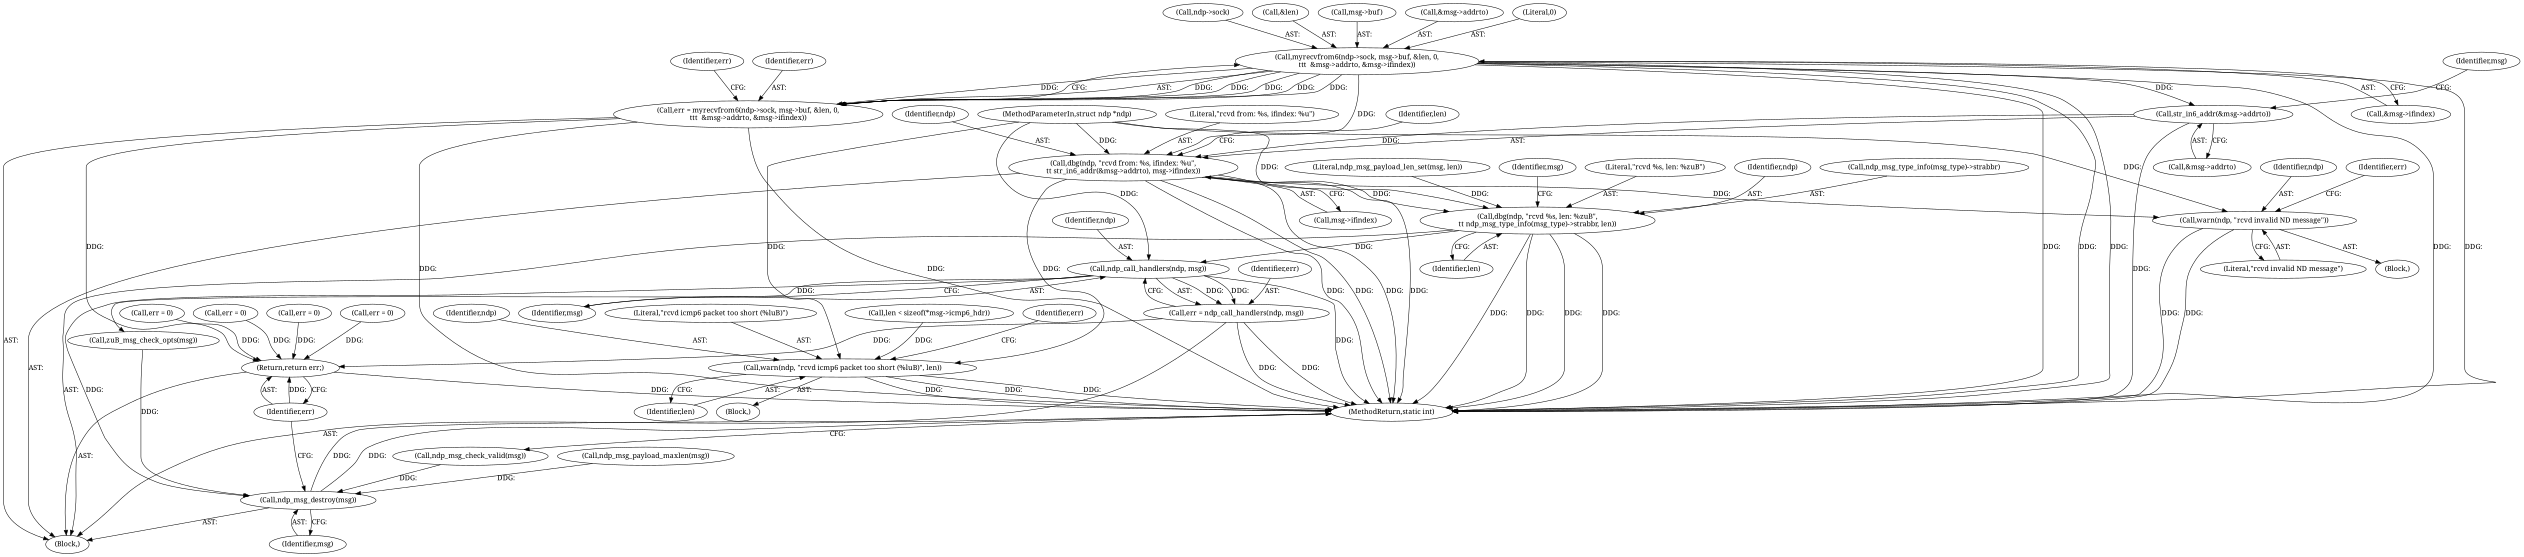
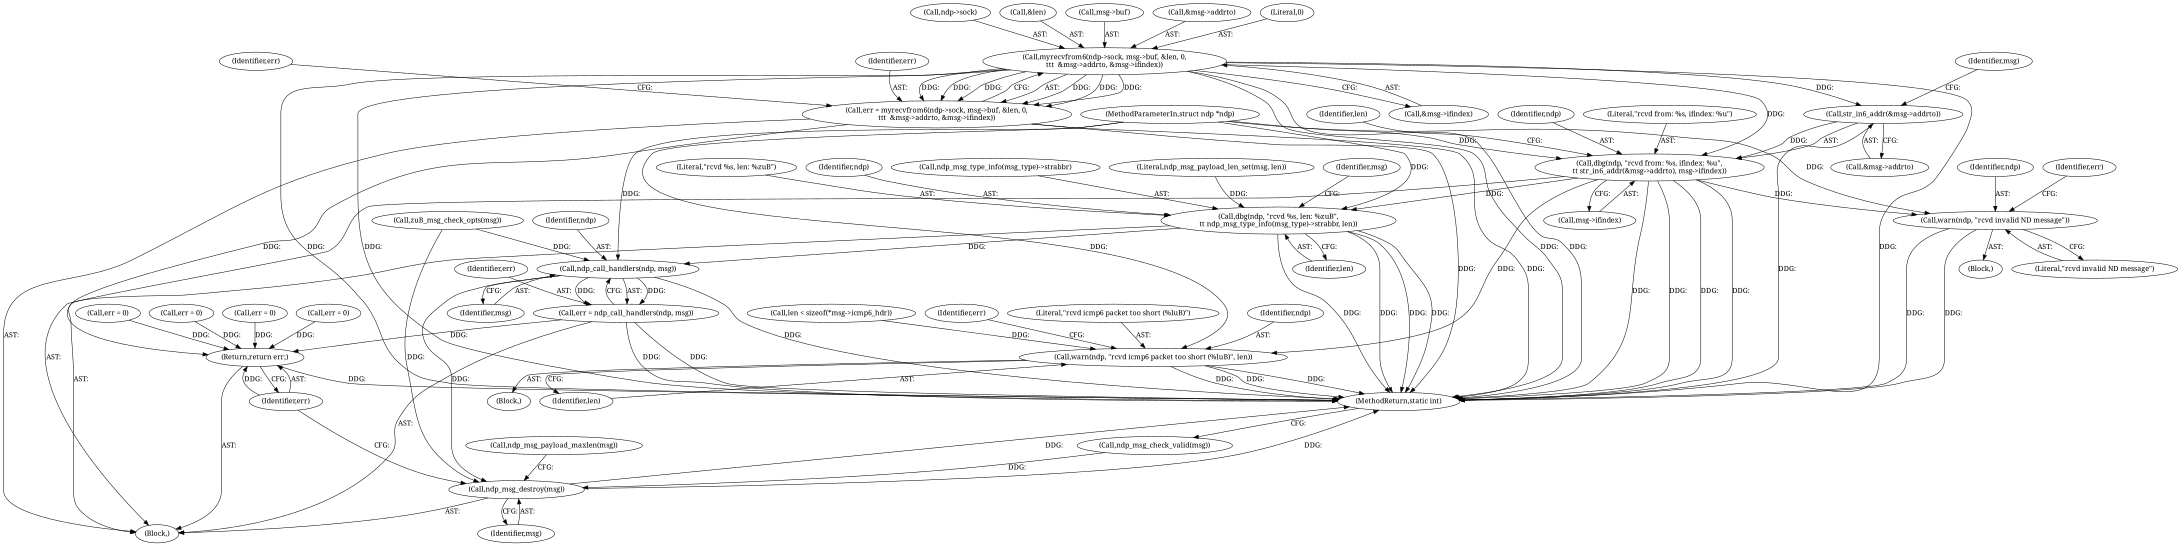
(591, 297) -> (530, 244)
(507, 478) -> (546, 468)
